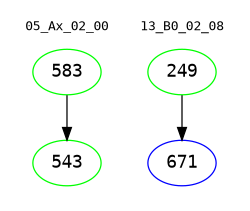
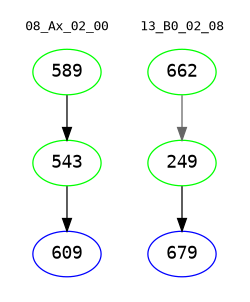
(68, 27) -> (68, 27)
(67, 72) -> (67, 72)
none -> (182, 72)
(182, 163) -> (182, 254)
none -> (67, 254)
